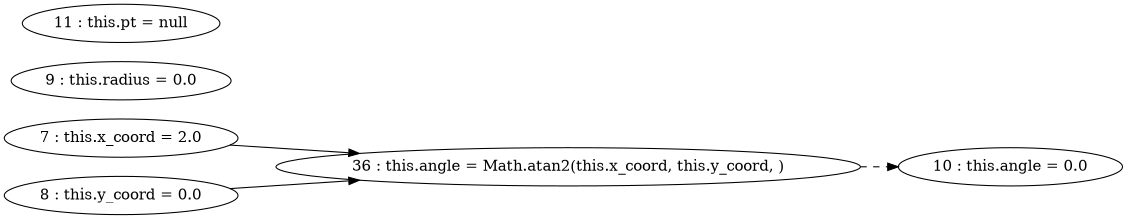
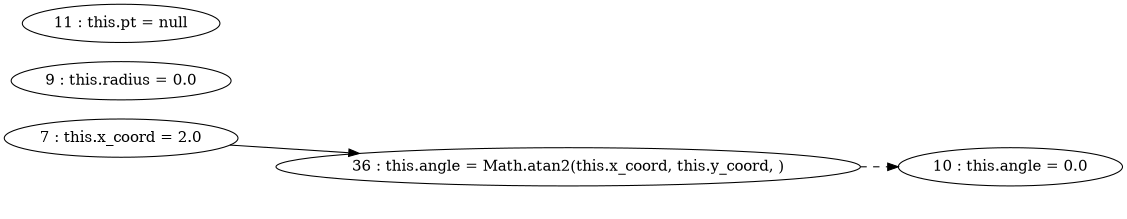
(121, 196) -> none
